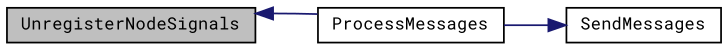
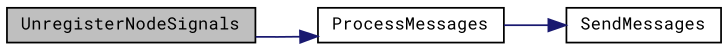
(295, 14) -> (278, 37)
